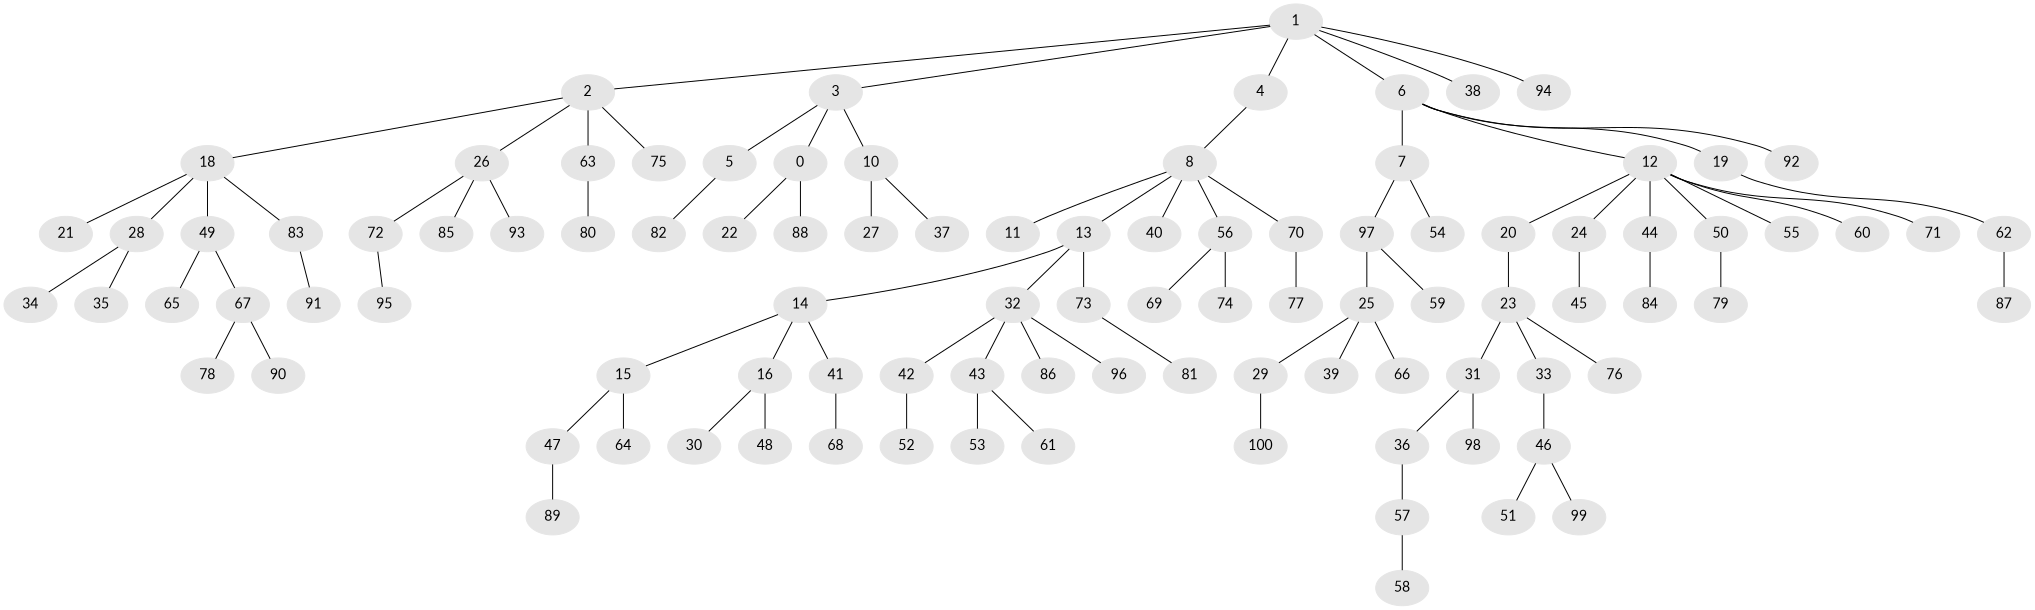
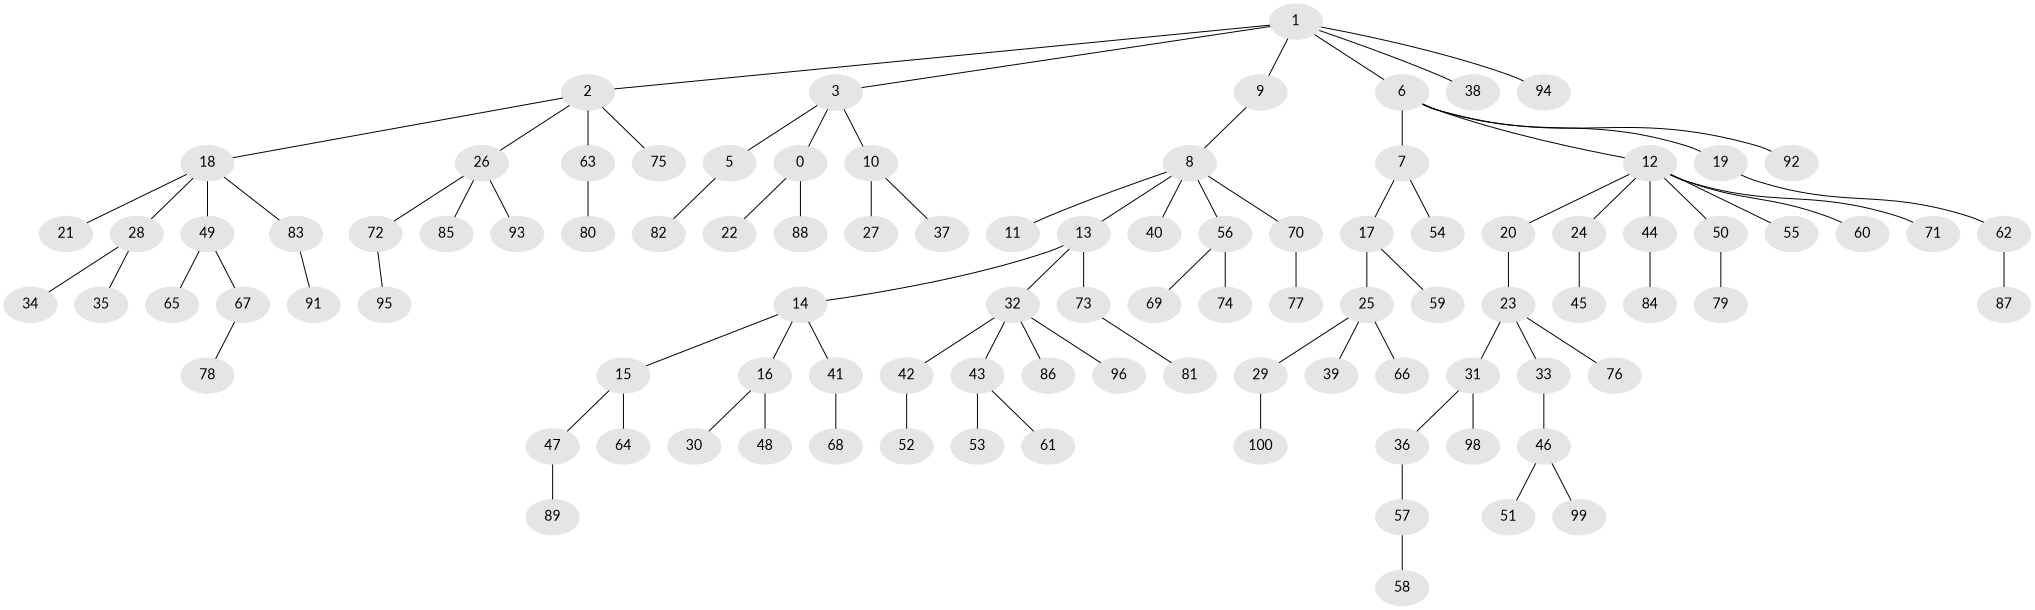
(1261, 92) -> (1261, 92)
(1367, 234) -> (1367, 234)
(278, 376) -> none
